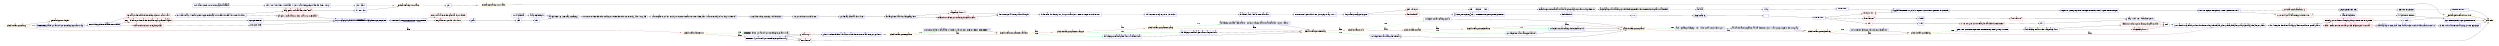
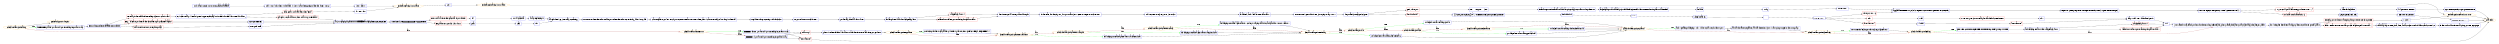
none -> (473, 18)
